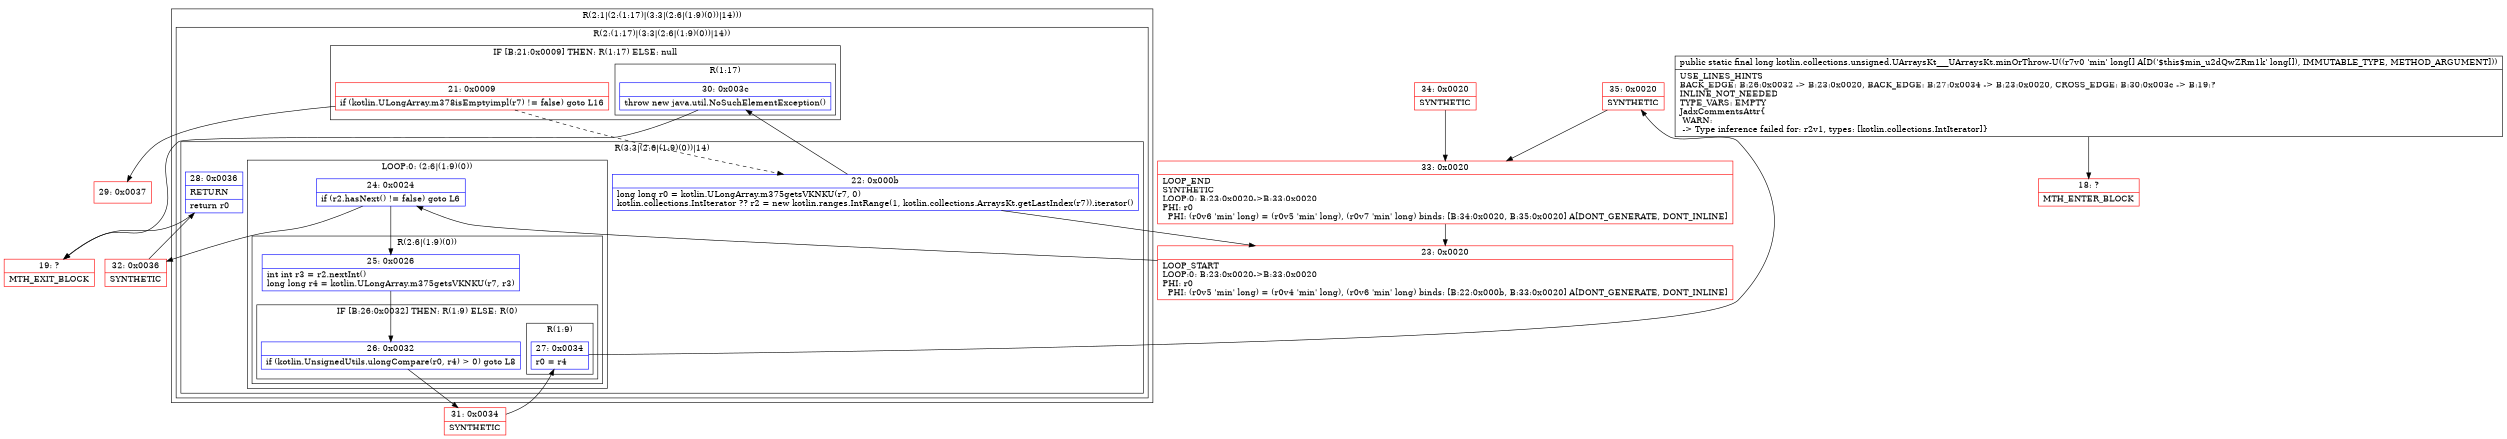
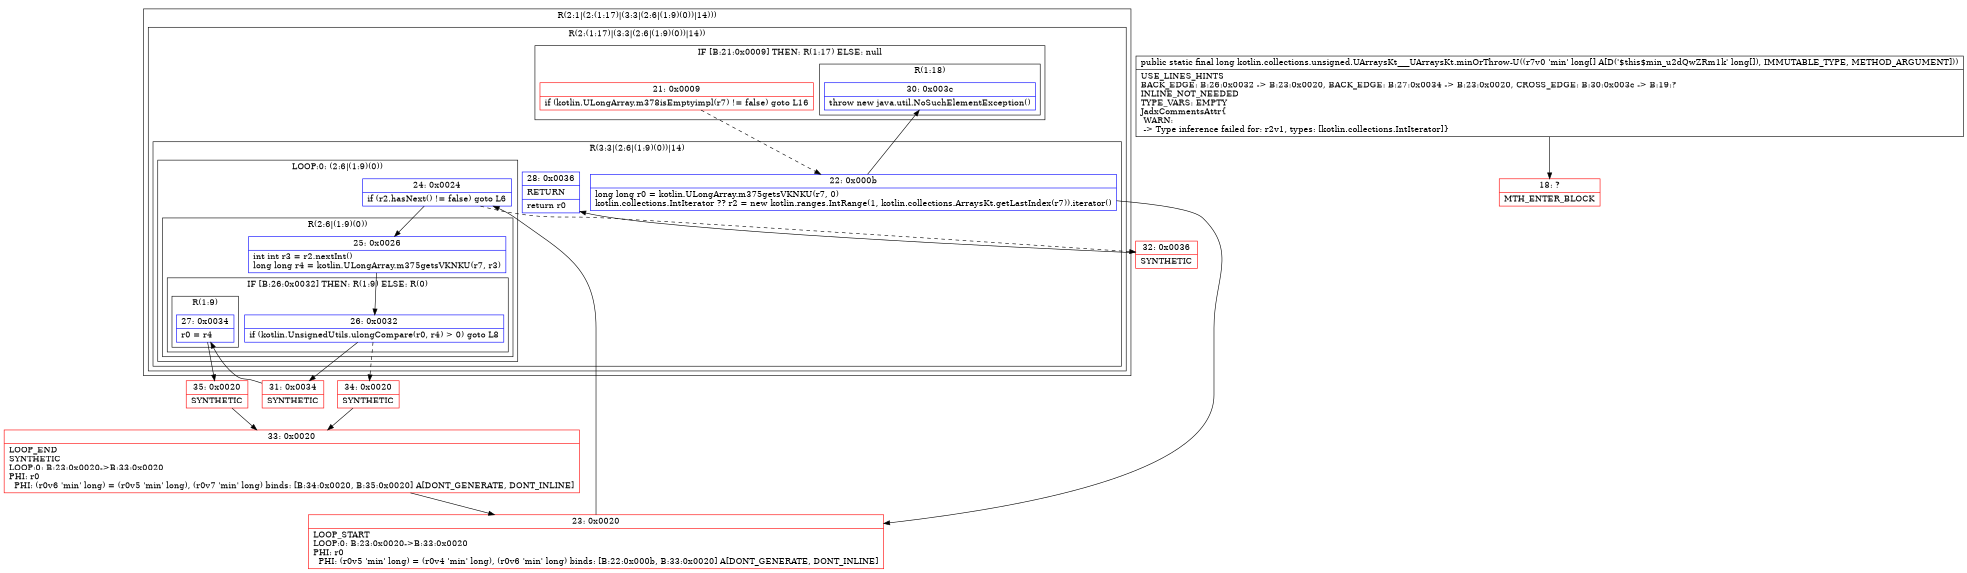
(725, 71) -> (930, 71)
(123, 192) -> none
(268, 232) -> (805, 230)
(49, 273) -> none
none -> (372, 358)
